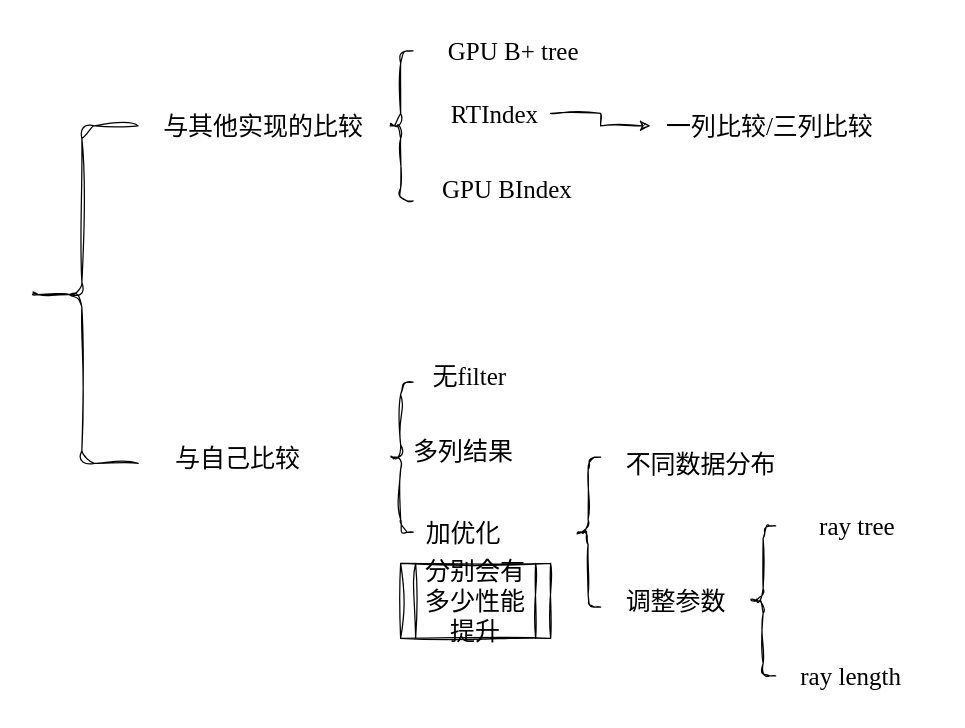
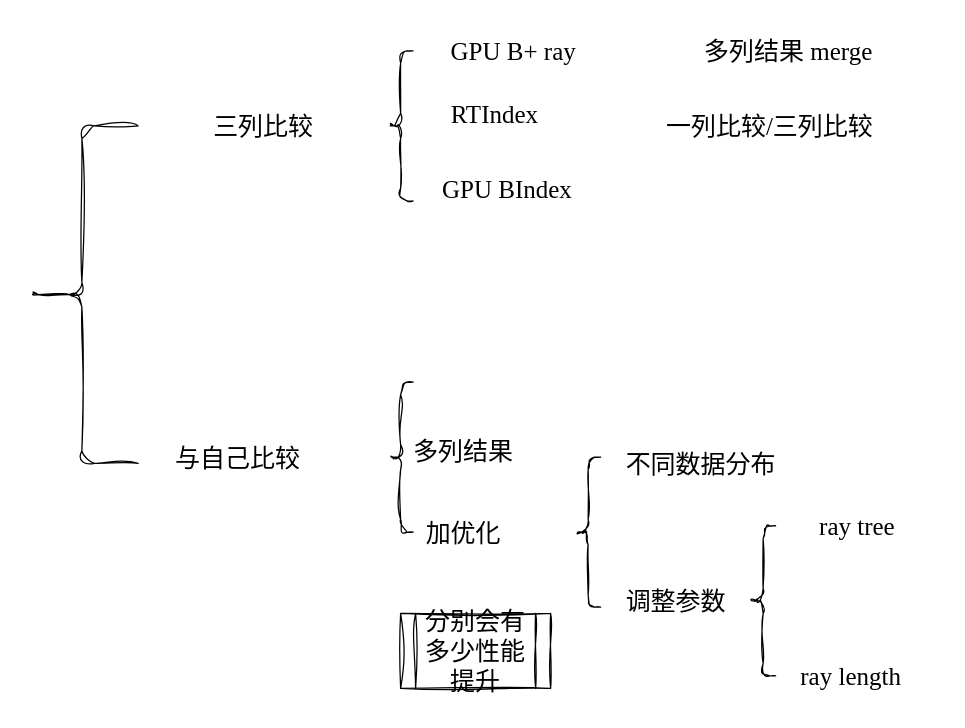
(514, 51) -> (514, 51)
none -> (788, 51)
(601, 115) -> none
(264, 126) -> (264, 126)
(469, 376) -> none
(476, 601) -> (476, 651)
